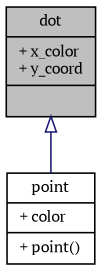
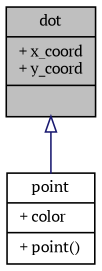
(49, 52) -> (51, 52)
